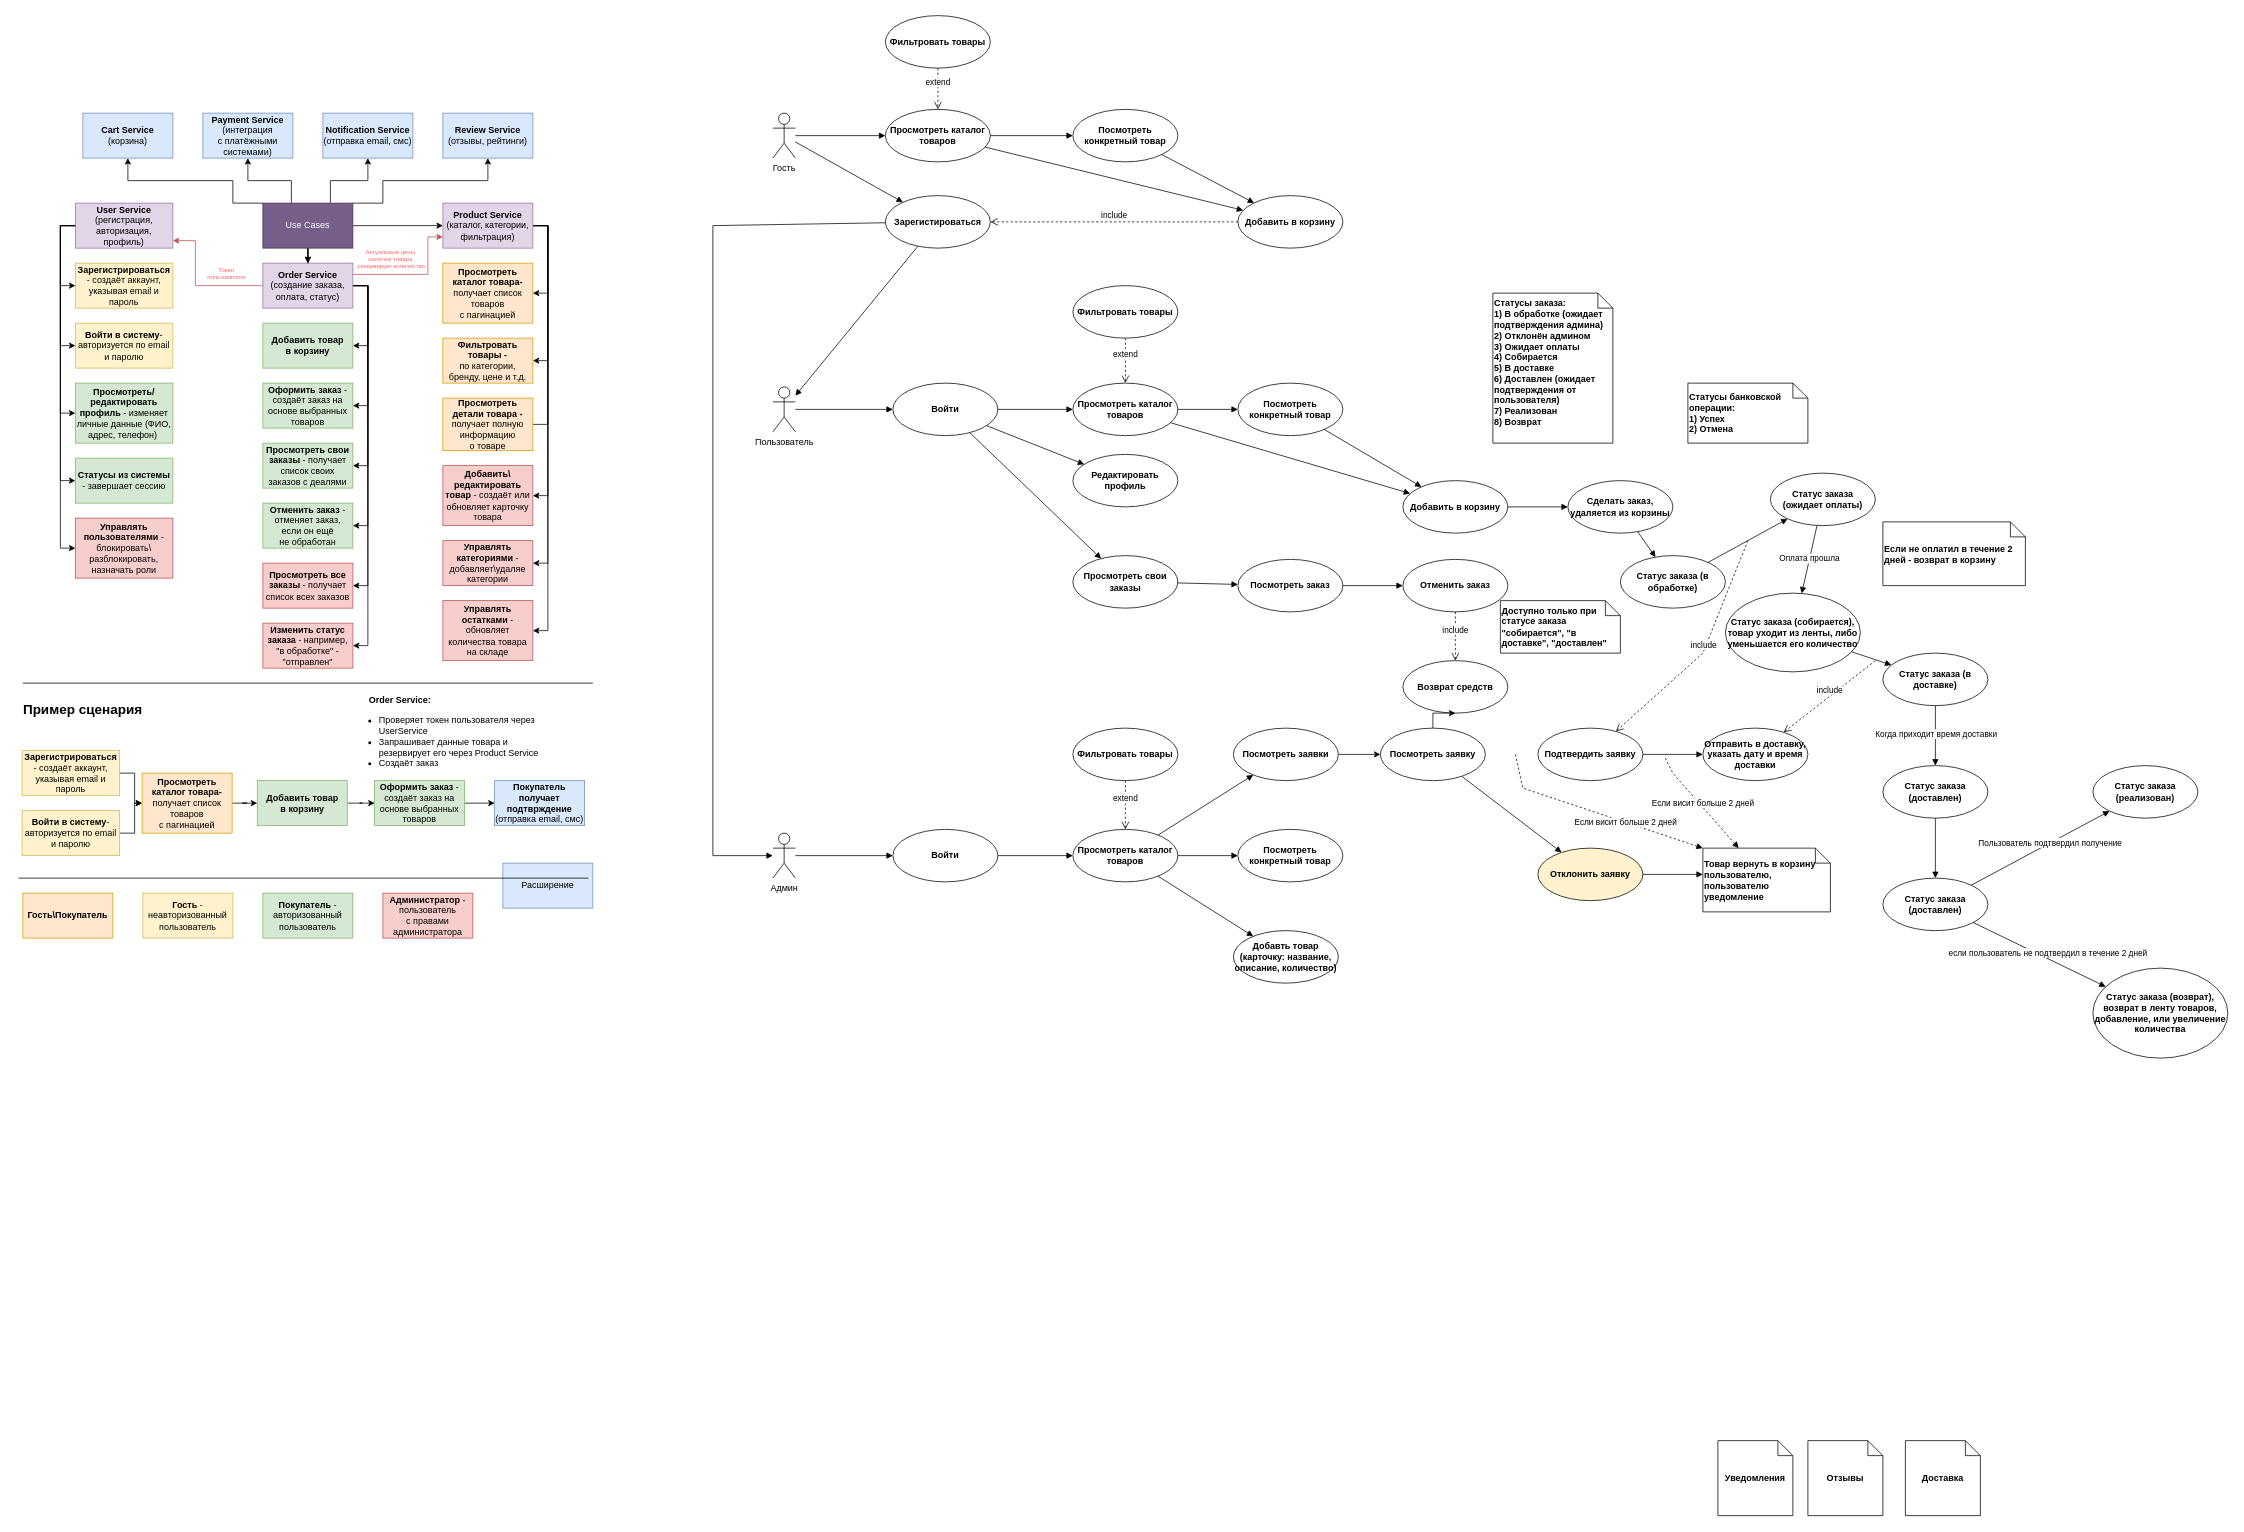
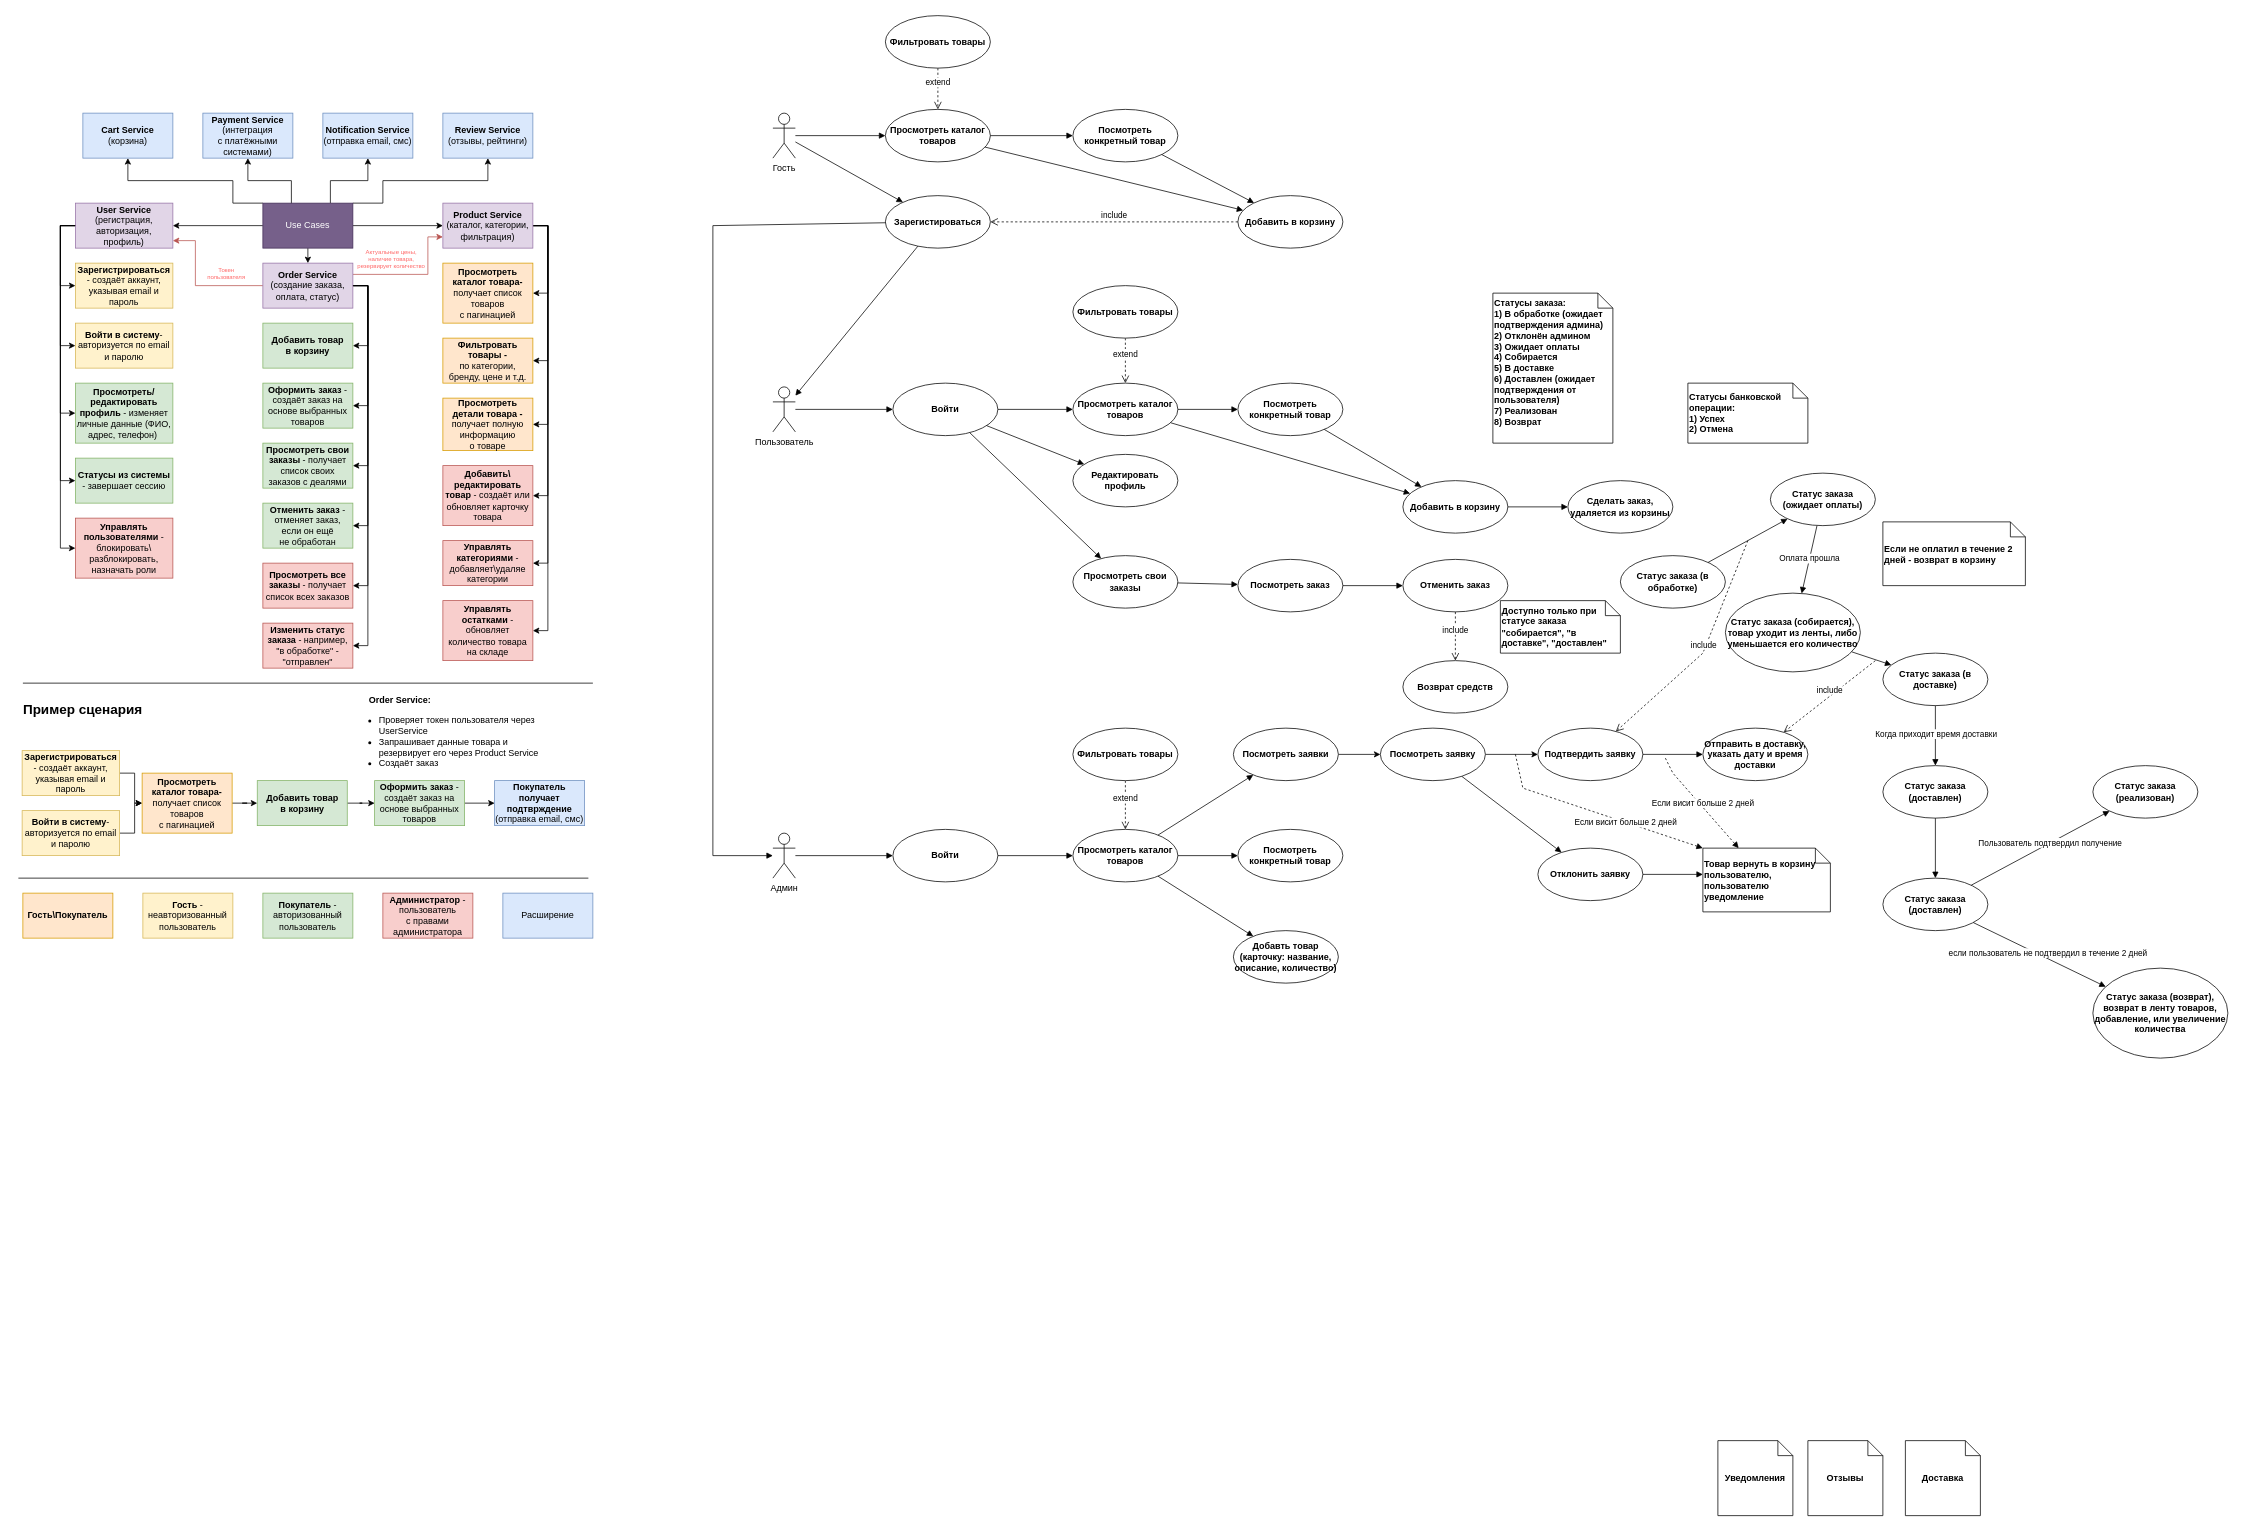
(308, 263) -> (221, 225)
(537, 424) -> (539, 424)
(1645, 541) -> none
(488, 630) -> (488, 630)
(1433, 713) -> (1509, 754)
(1590, 874) -> (1590, 874)
(548, 885) -> (548, 915)
